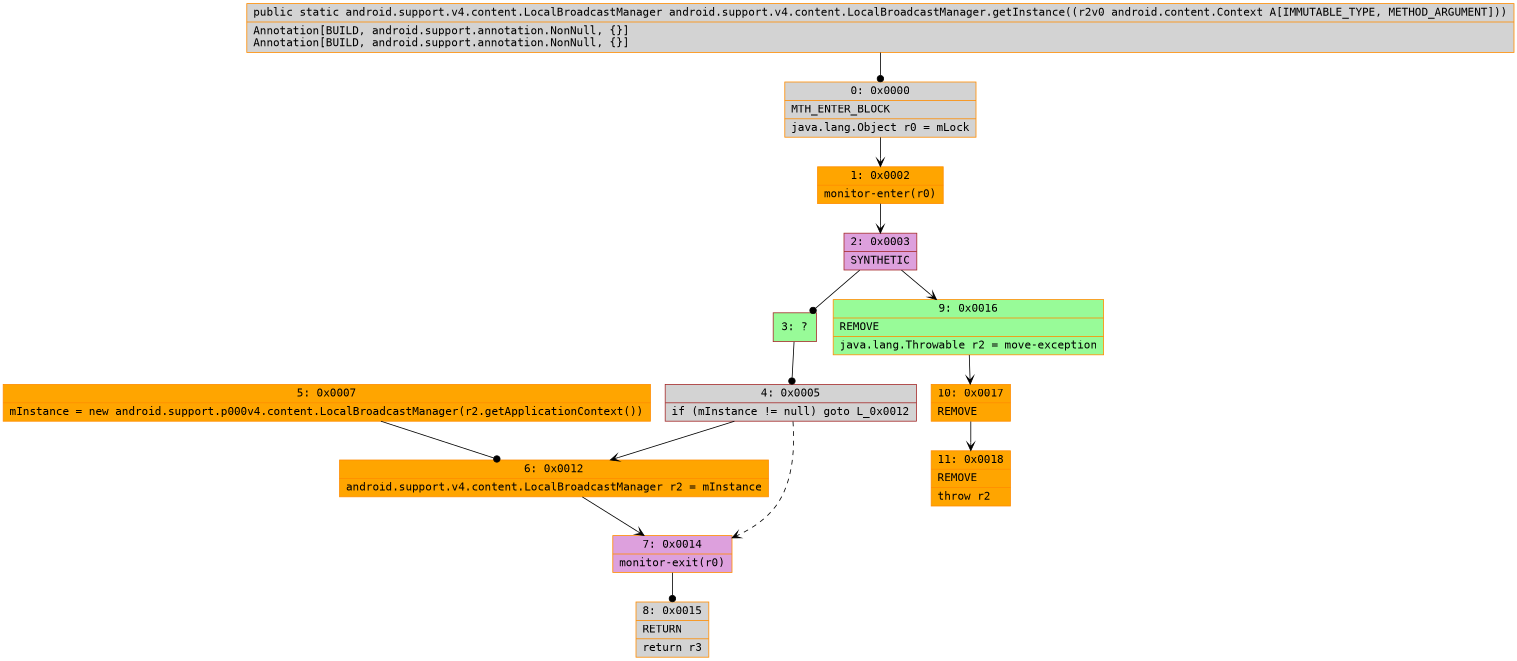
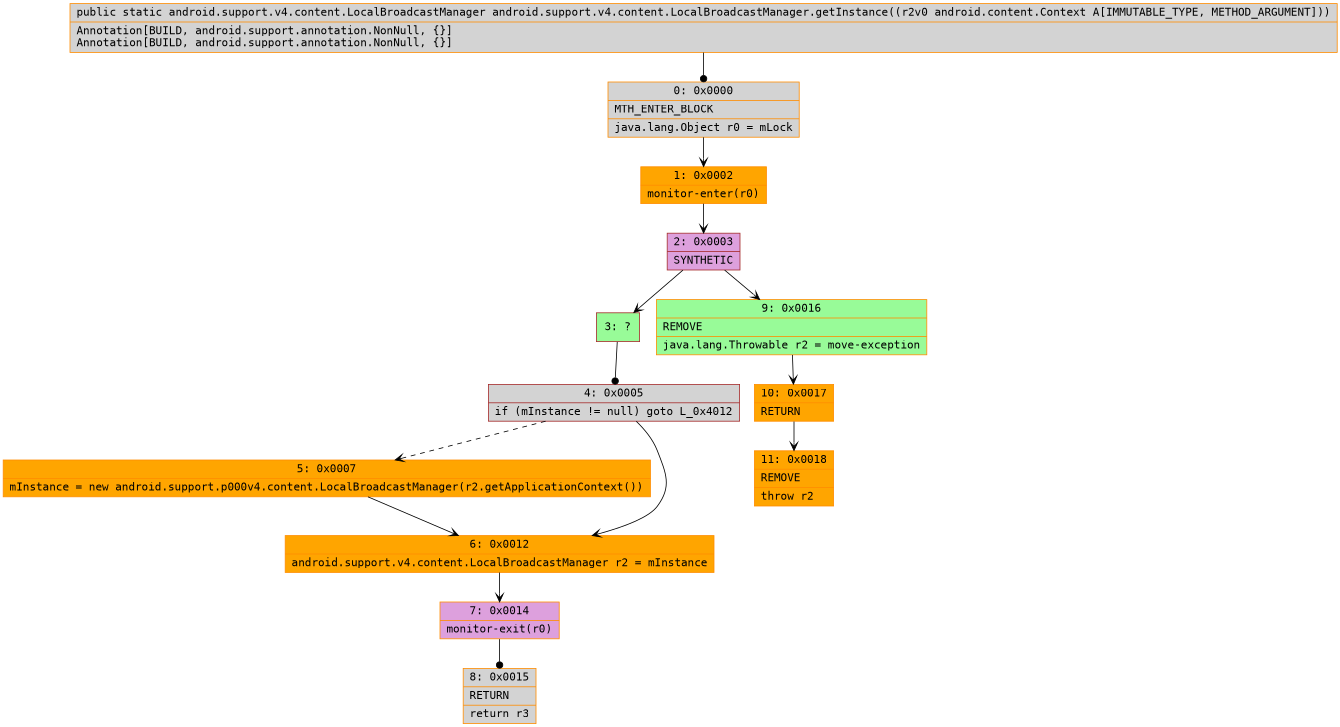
(838, 289) -> (661, 289)
(791, 412) -> (614, 412)
(958, 412) -> (781, 412)
(437, 440) -> (409, 515)
(786, 488) -> (474, 440)
